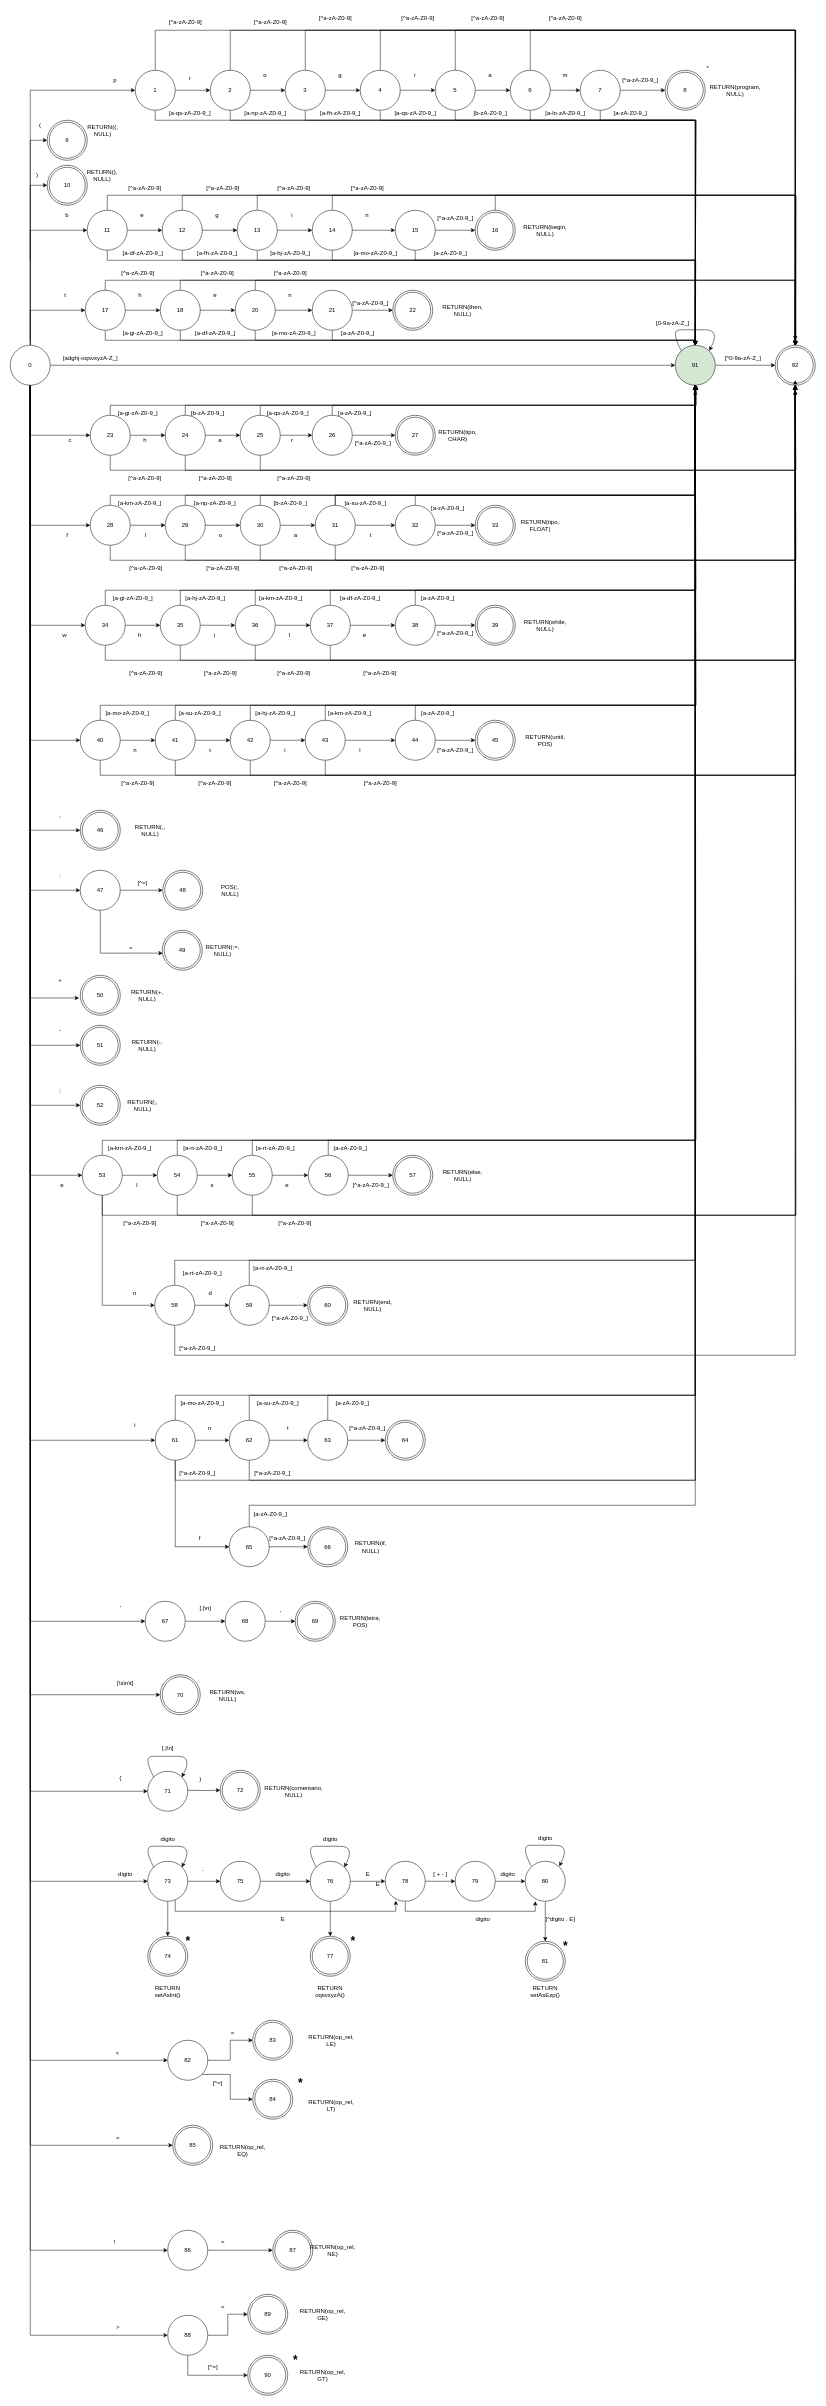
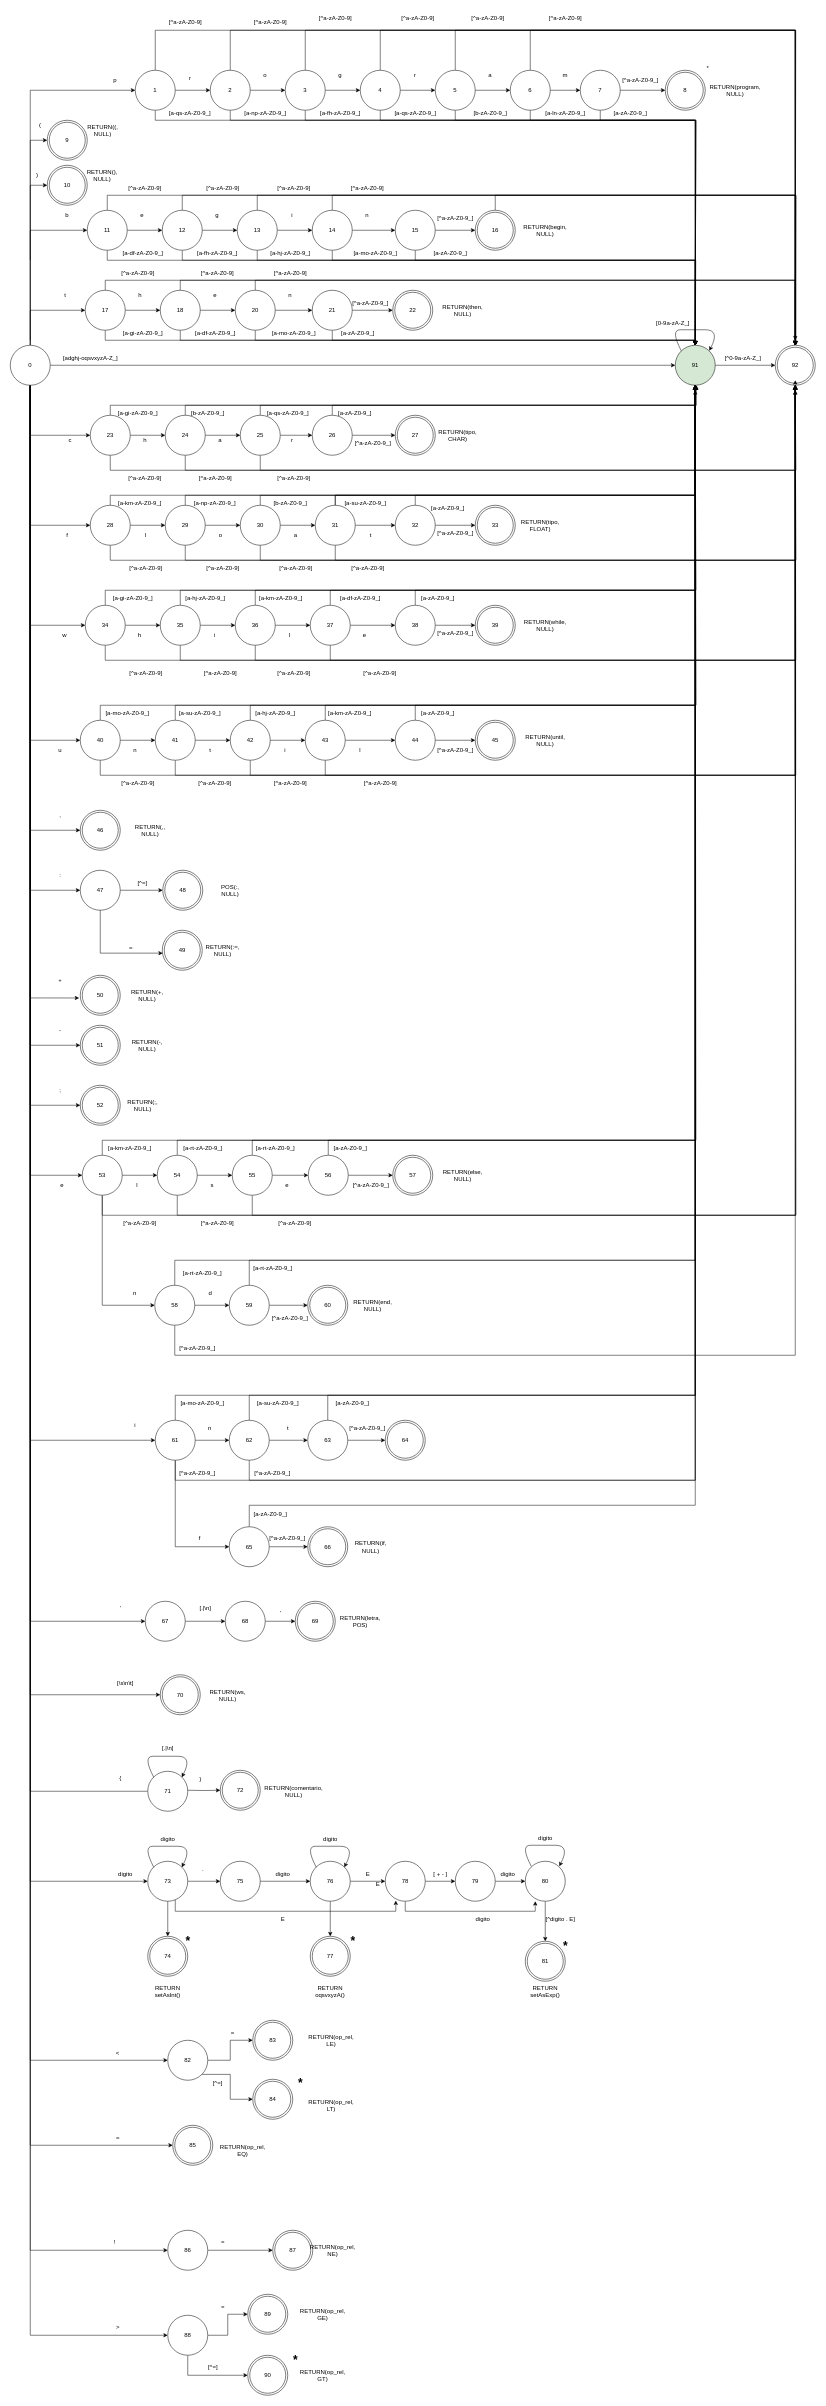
(545, 740) -> (545, 740)
none -> (60, 750)
(143, 1791) -> (145, 1791)
